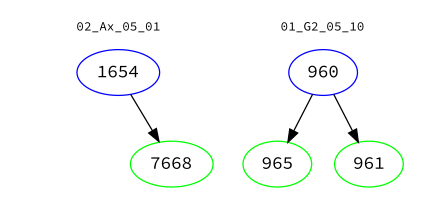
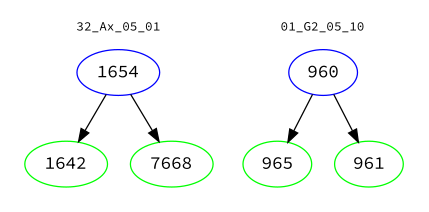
(119, 27) -> (119, 27)
none -> (66, 164)
